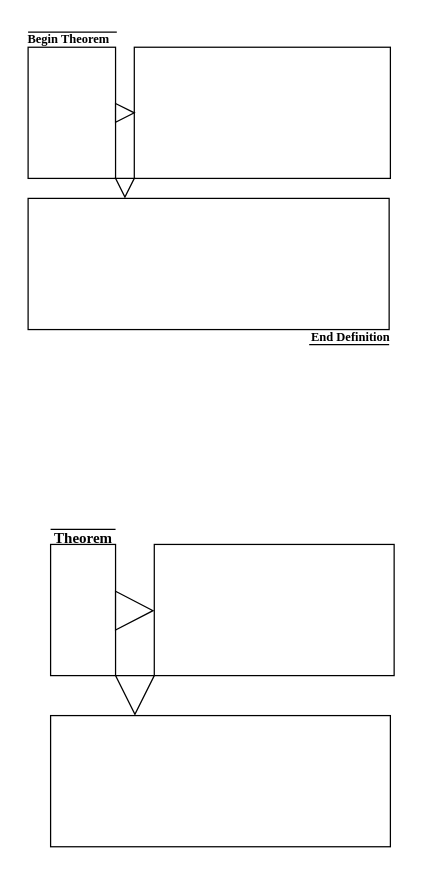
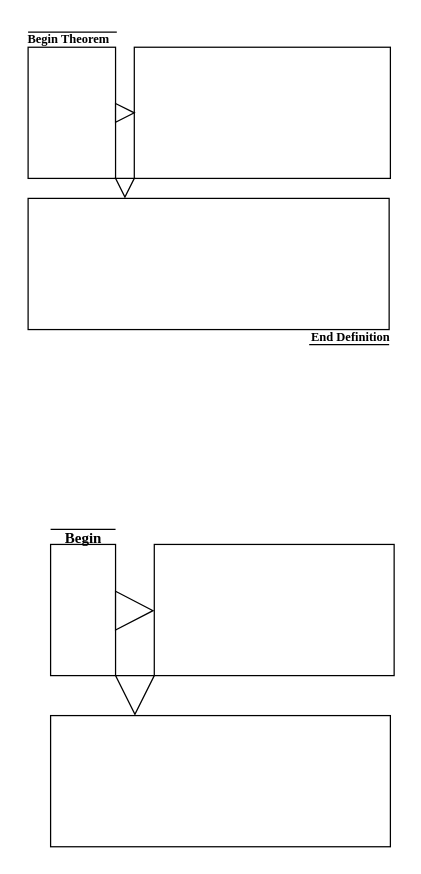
(84, 538) -> (84, 538)
